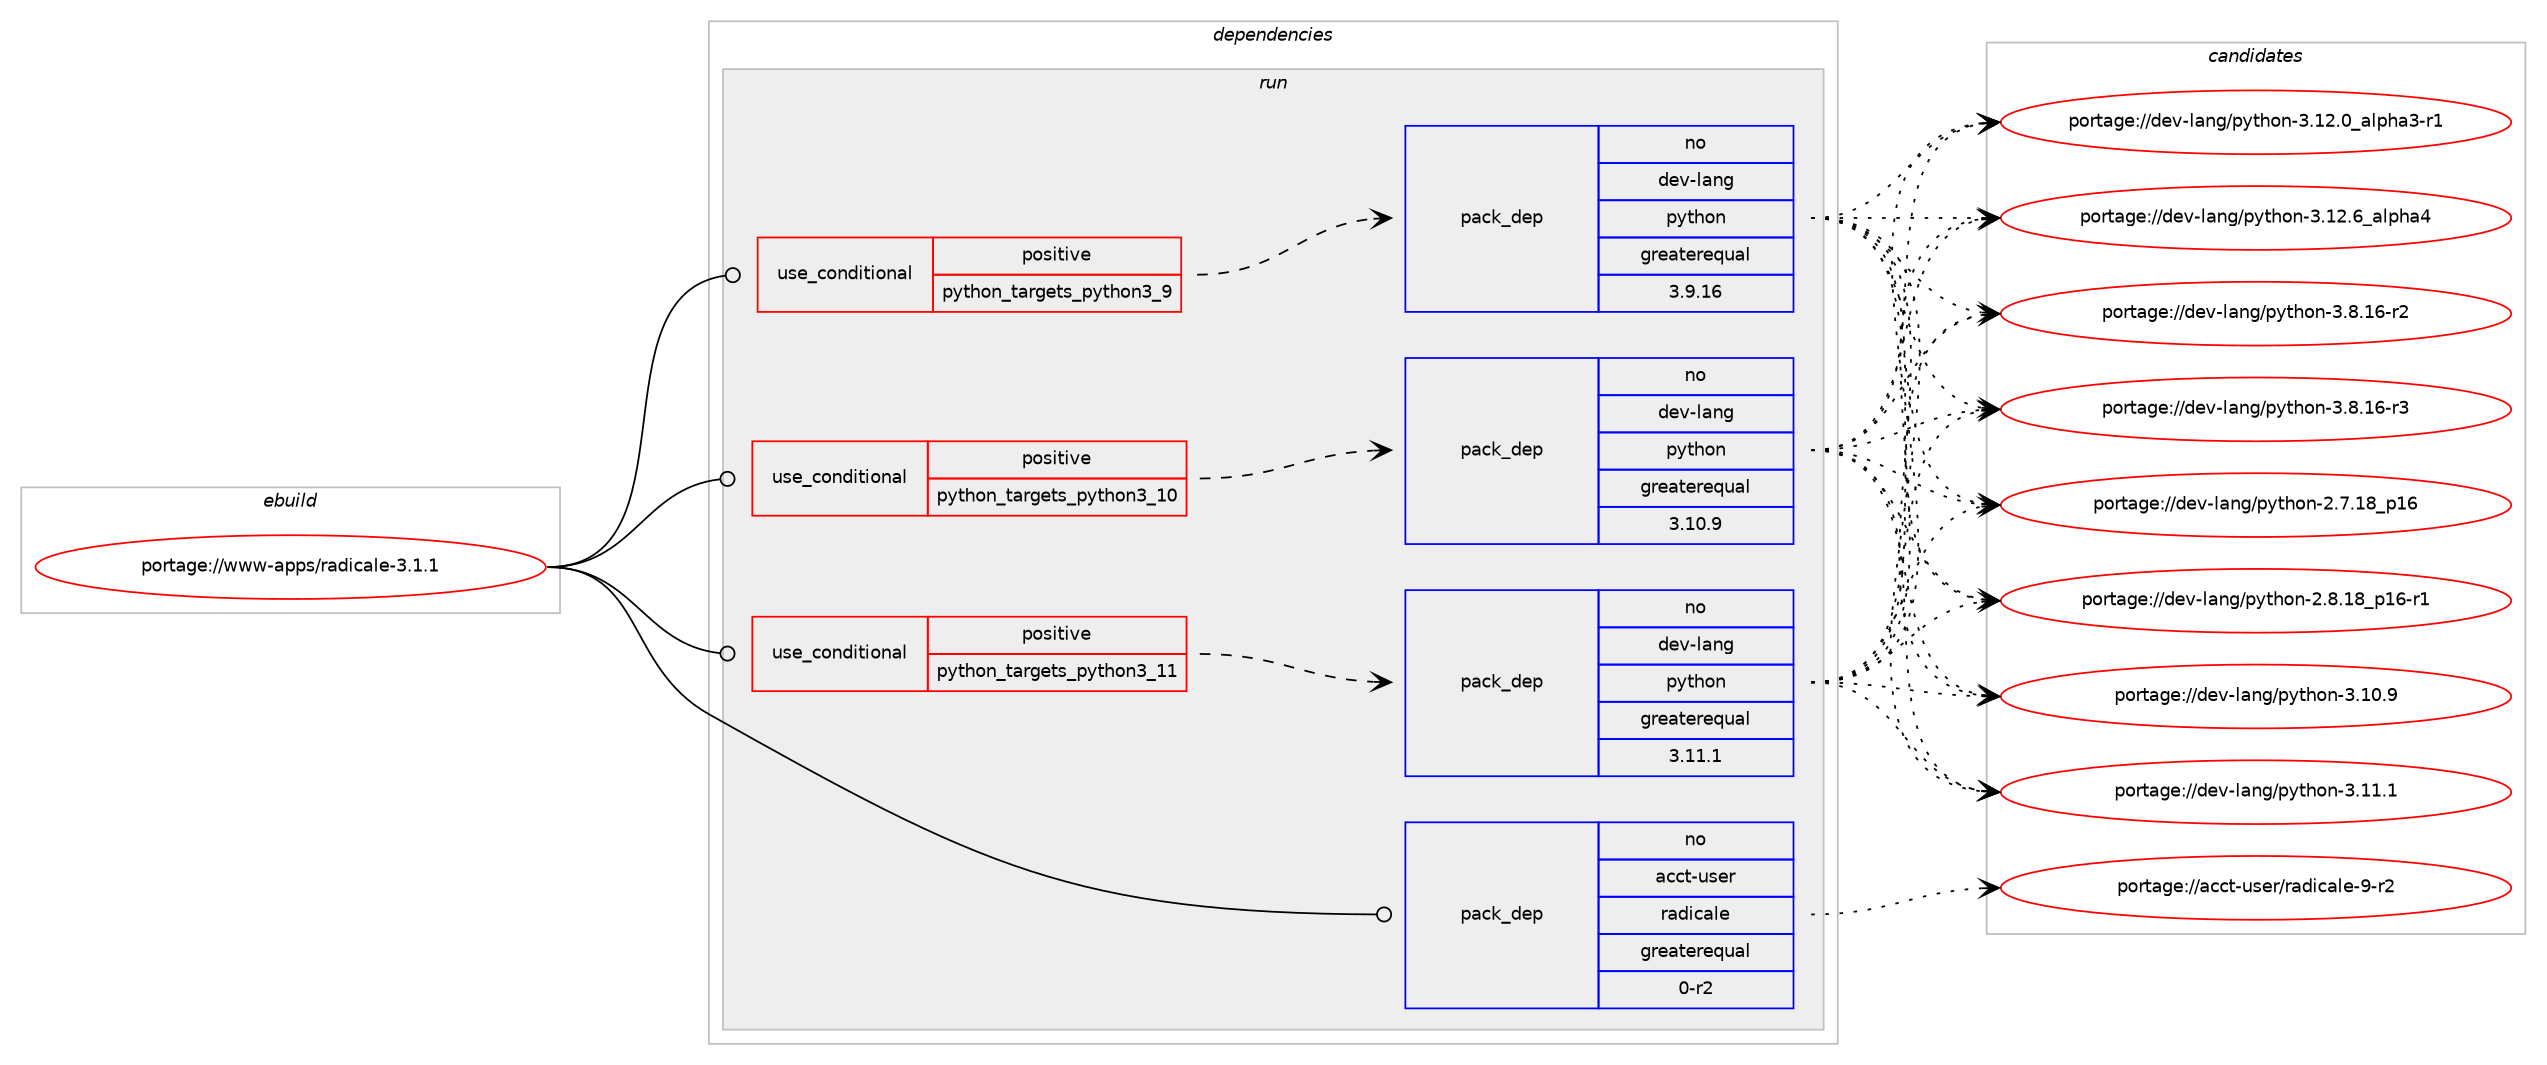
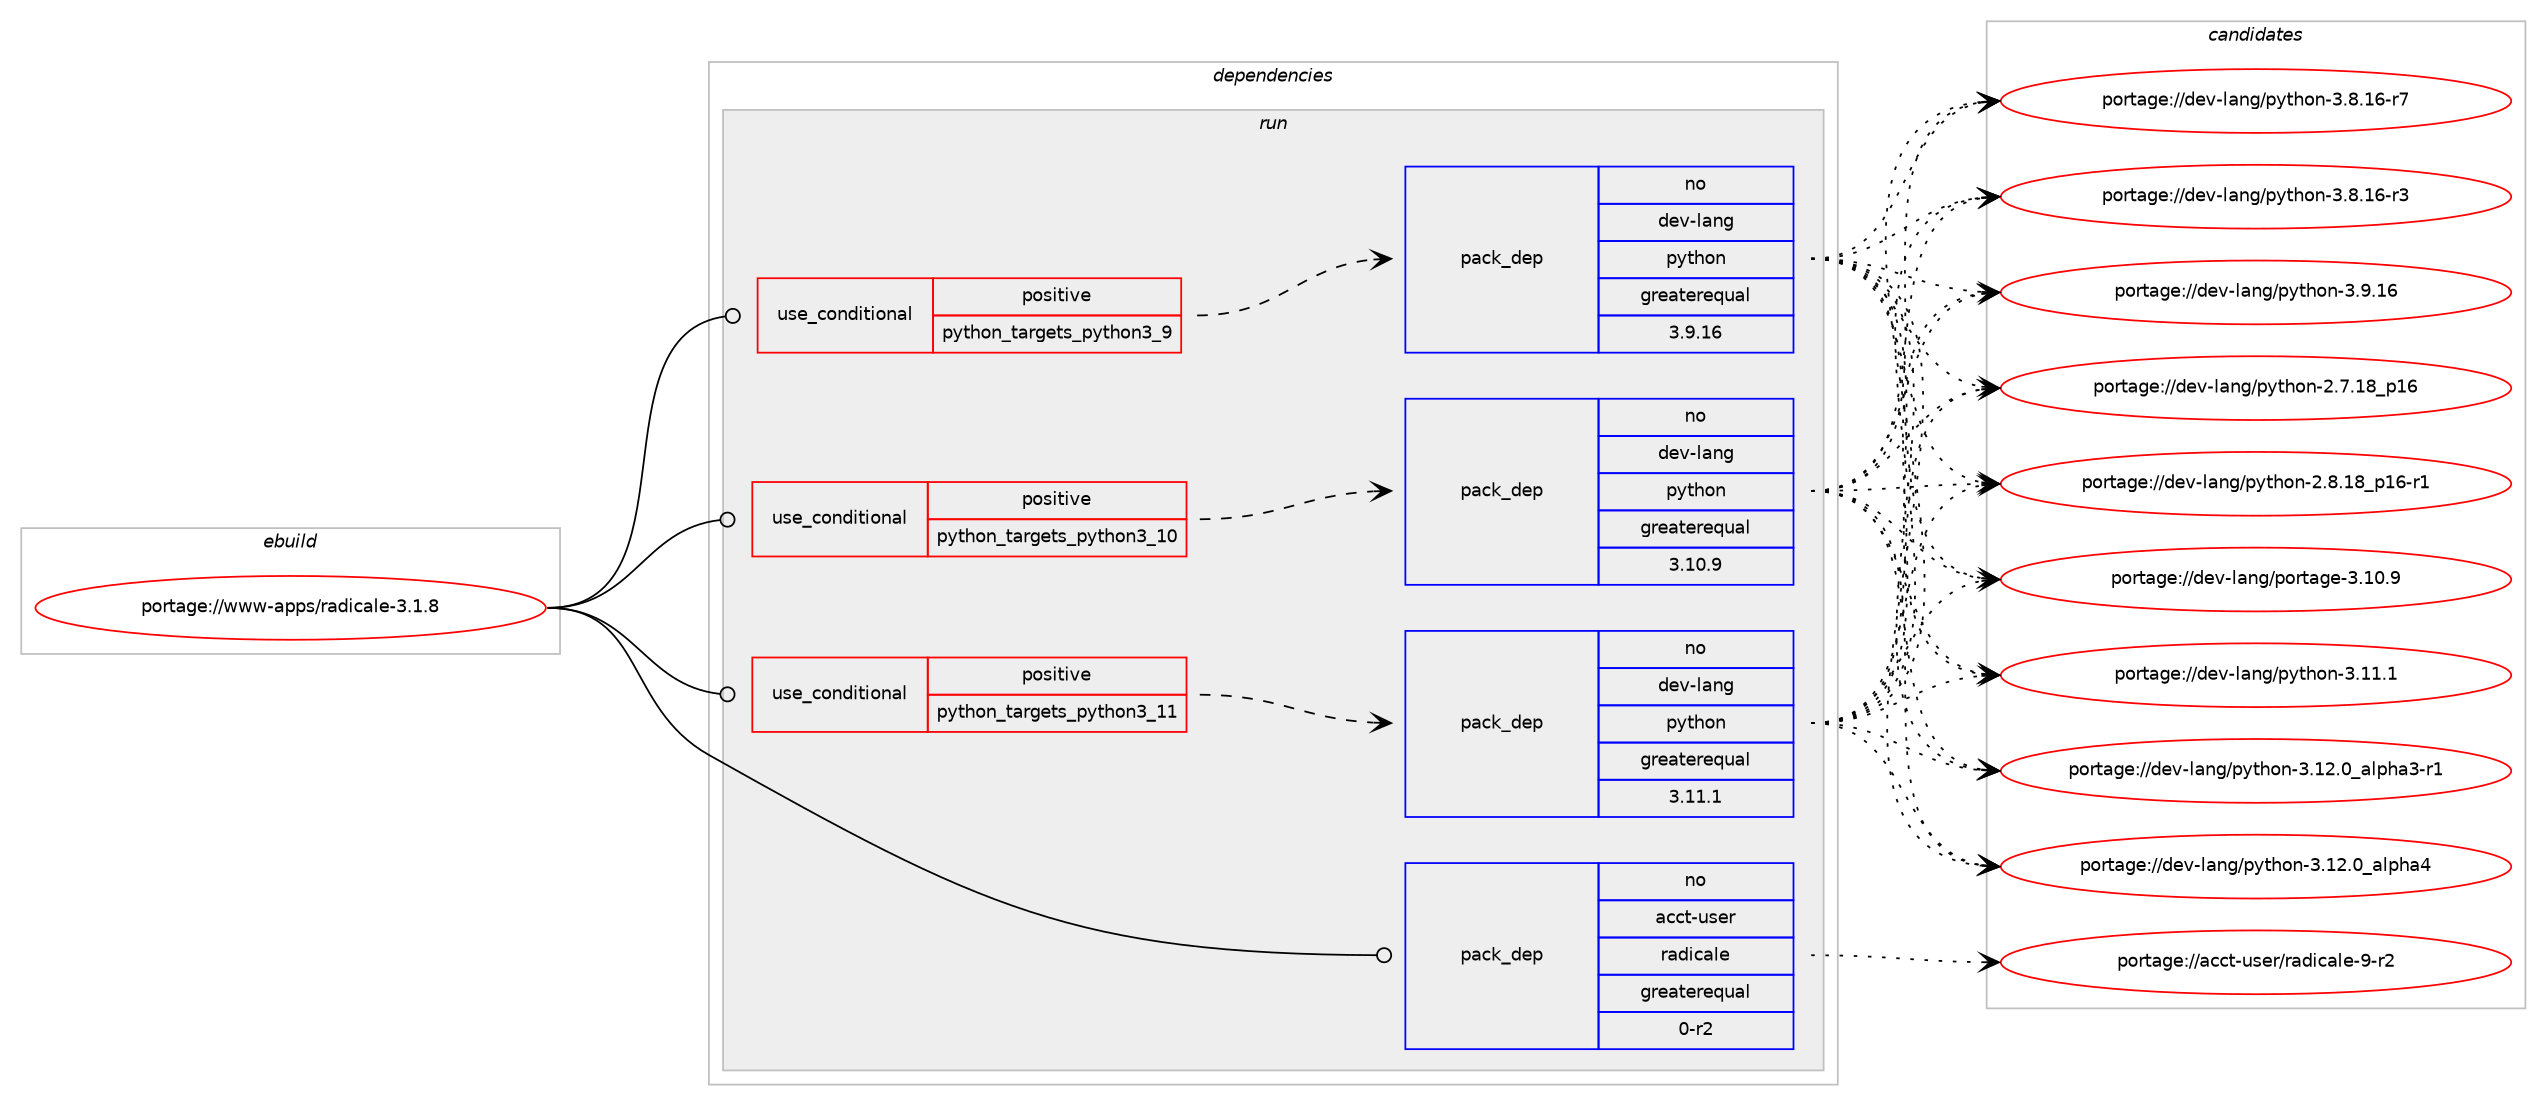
(2256, 218) -> (2256, 867)
none -> (2256, 292)
(2256, 314) -> (2256, 101)
(291, 567) -> (291, 608)
(2256, 696) -> (2256, 580)
